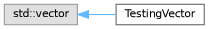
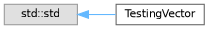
(41, 15) -> (41, 15)
